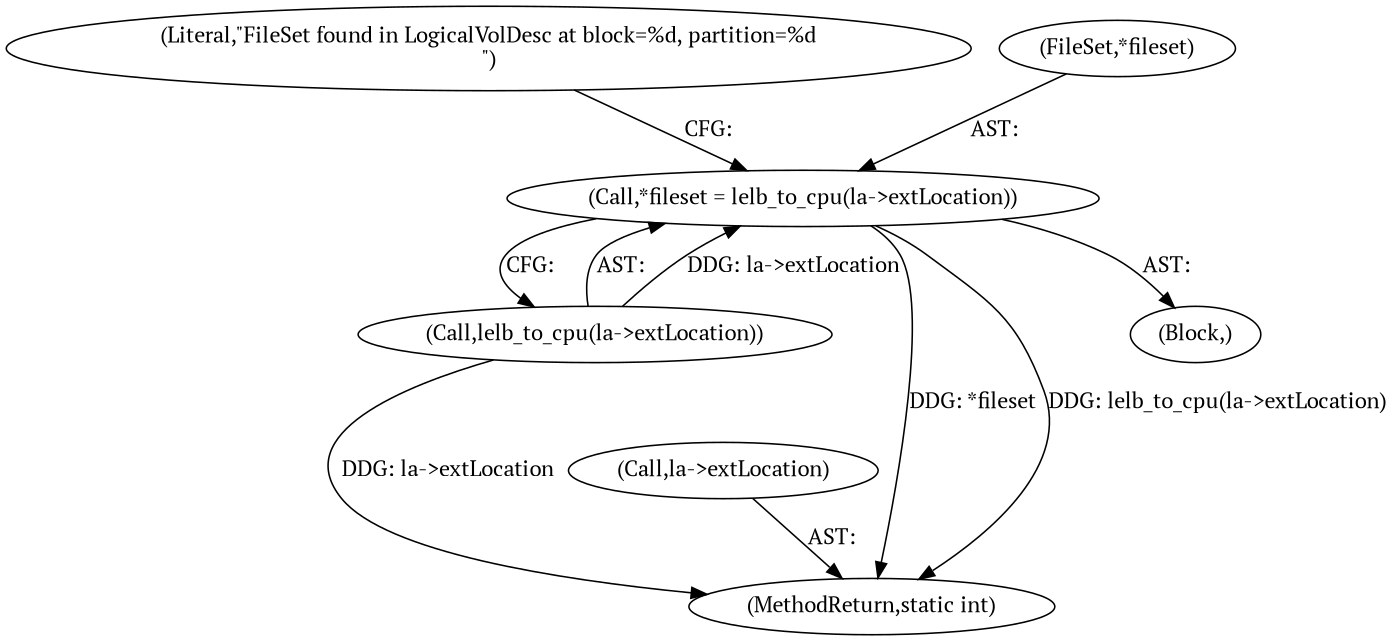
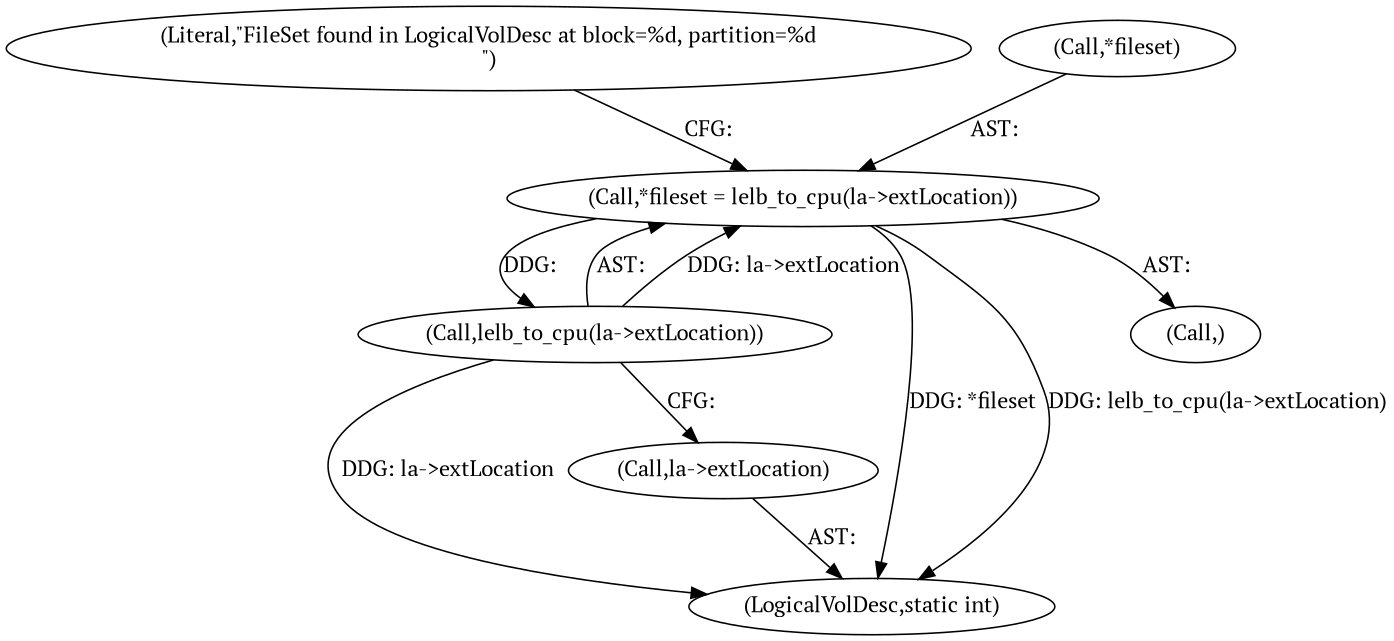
(1117, 48) -> (1117, 48)
(533, 266) -> (533, 266)
(1196, 334) -> (1196, 334)
none -> (654, 397)
(872, 607) -> (872, 607)
